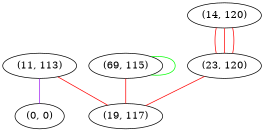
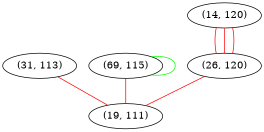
(40, 66) -> (40, 66)
(224, 66) -> (224, 66)
(40, 116) -> none
(126, 116) -> (126, 116)
